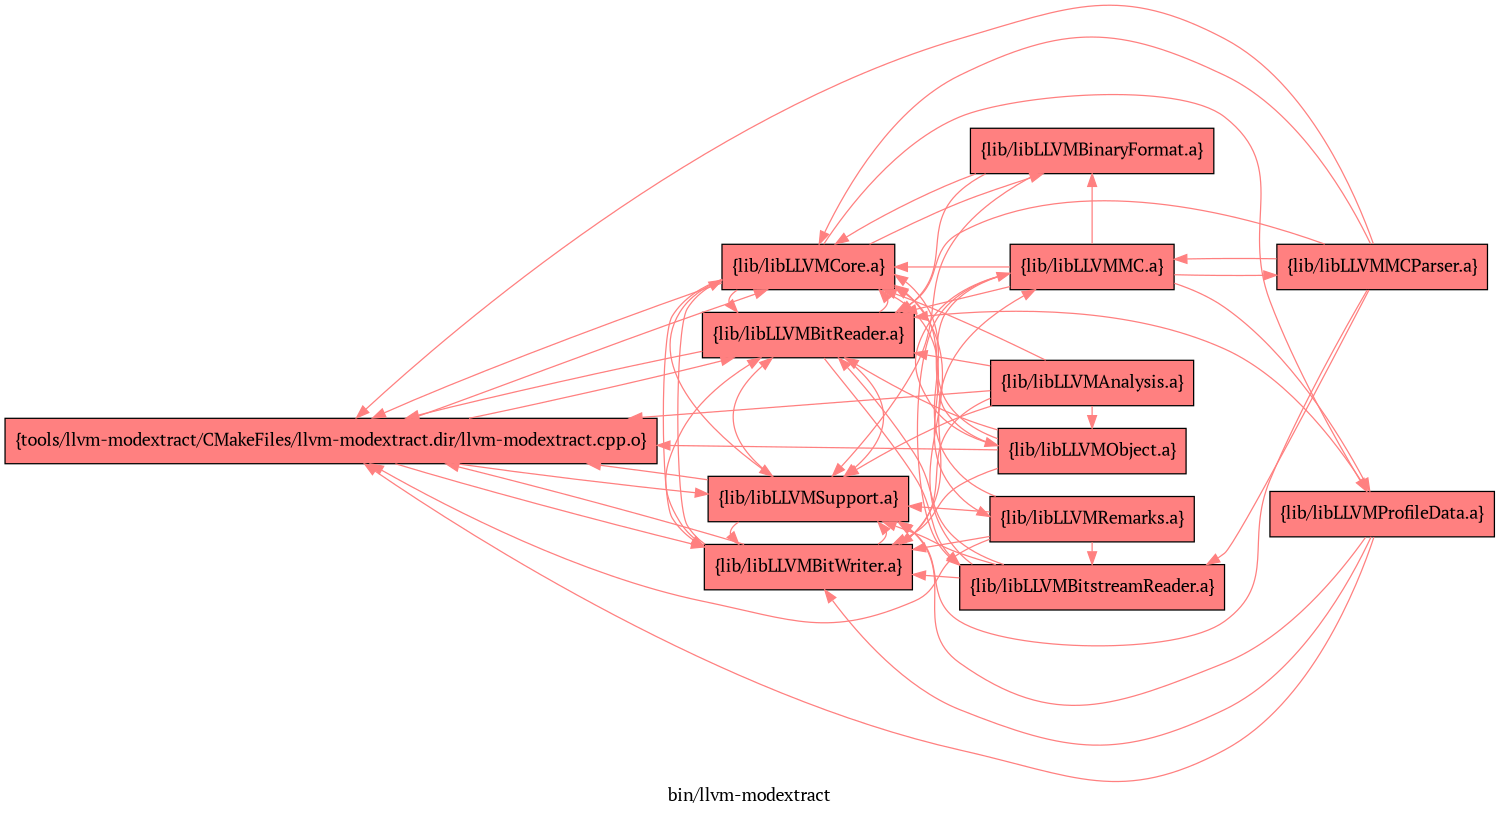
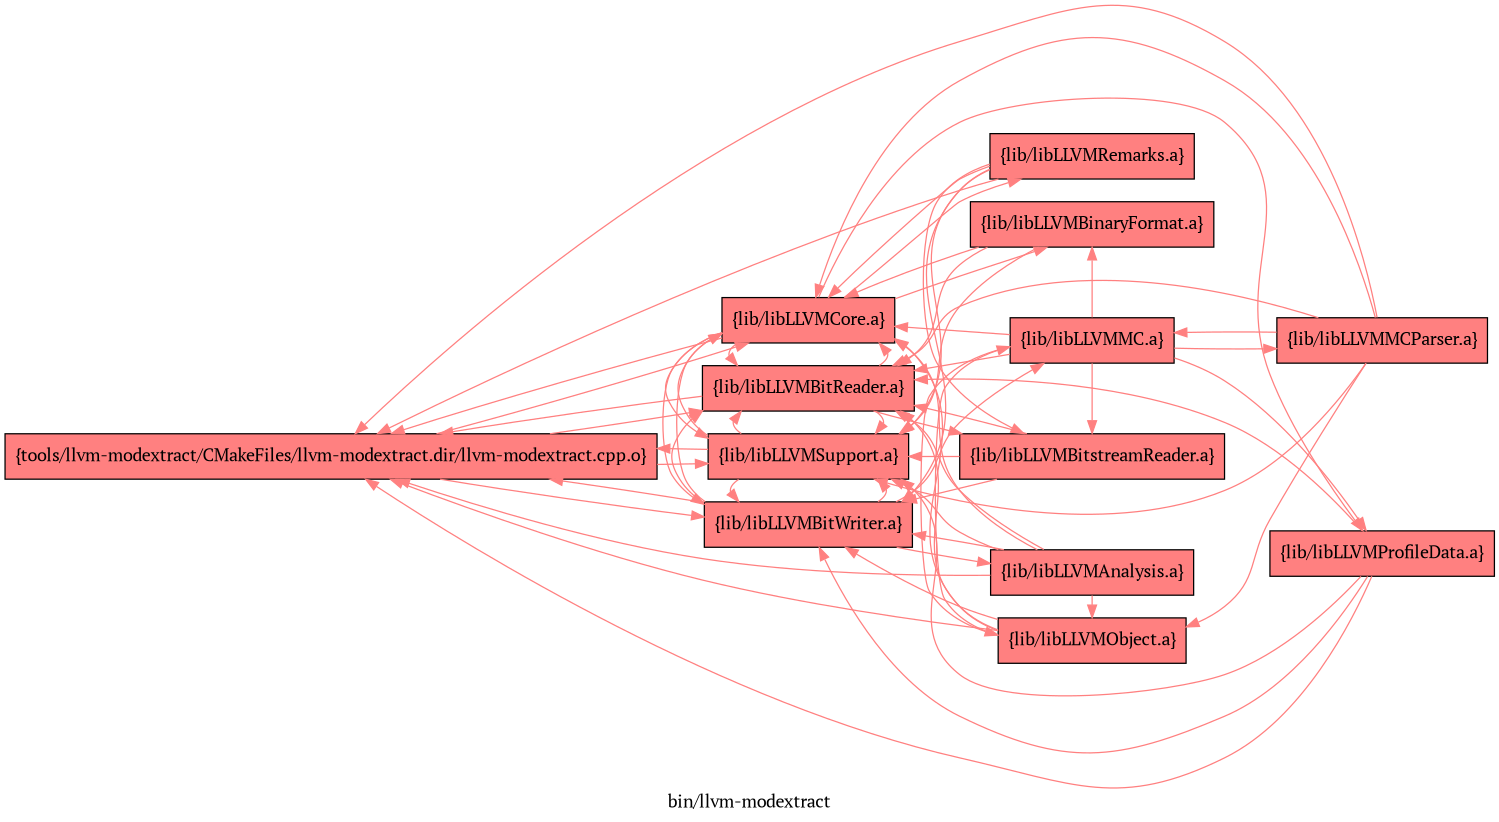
(1297, 426) -> (1283, 497)
(936, 430) -> (678, 387)
none -> (945, 556)
